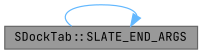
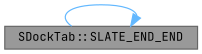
(101, 38) -> (101, 38)
